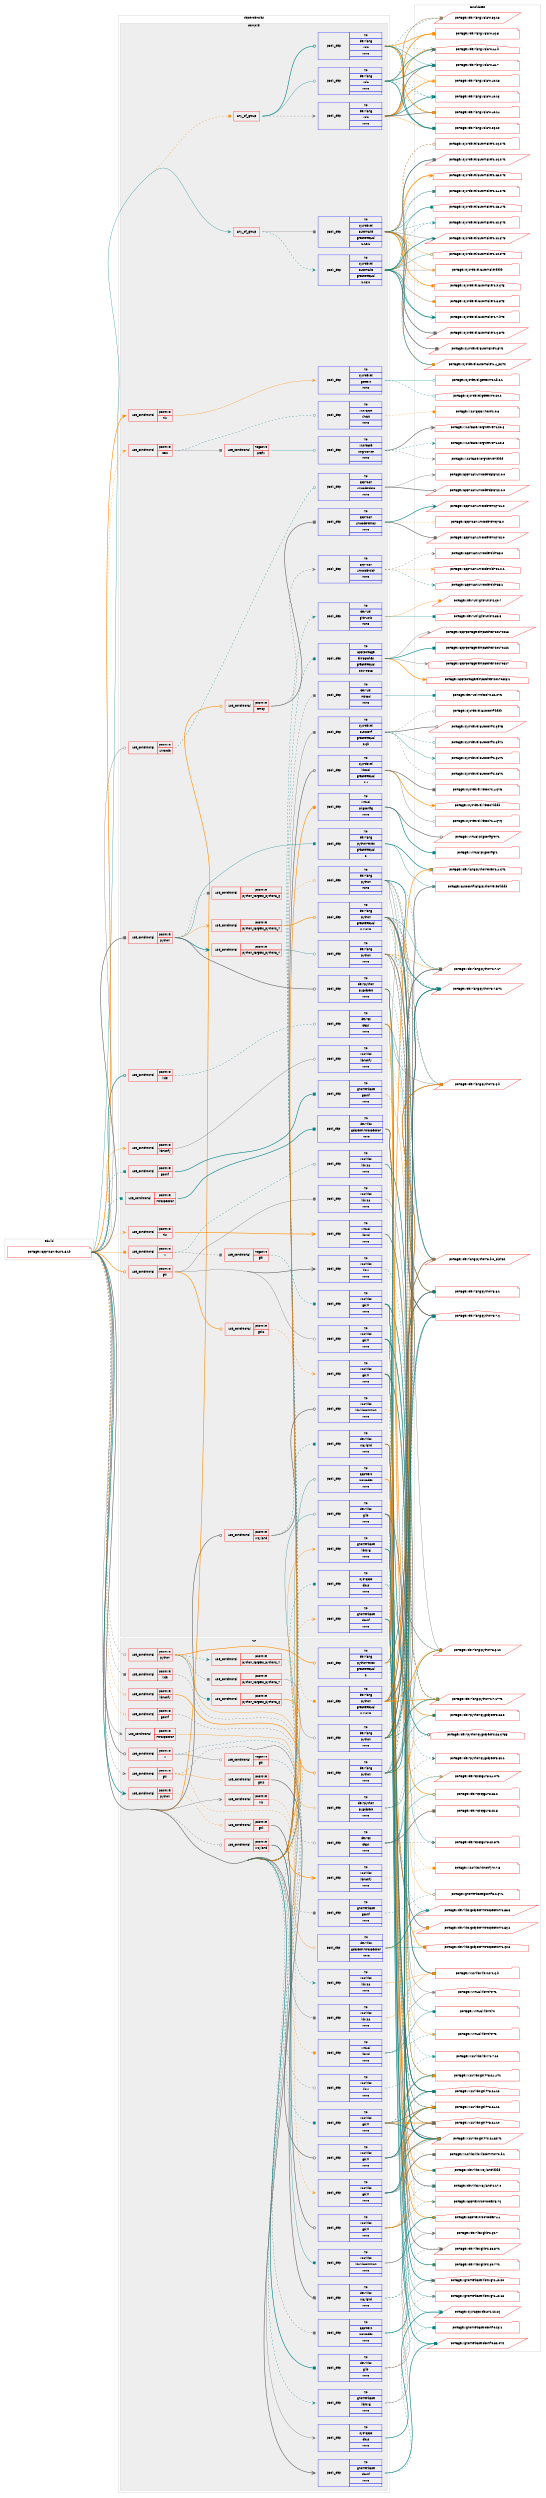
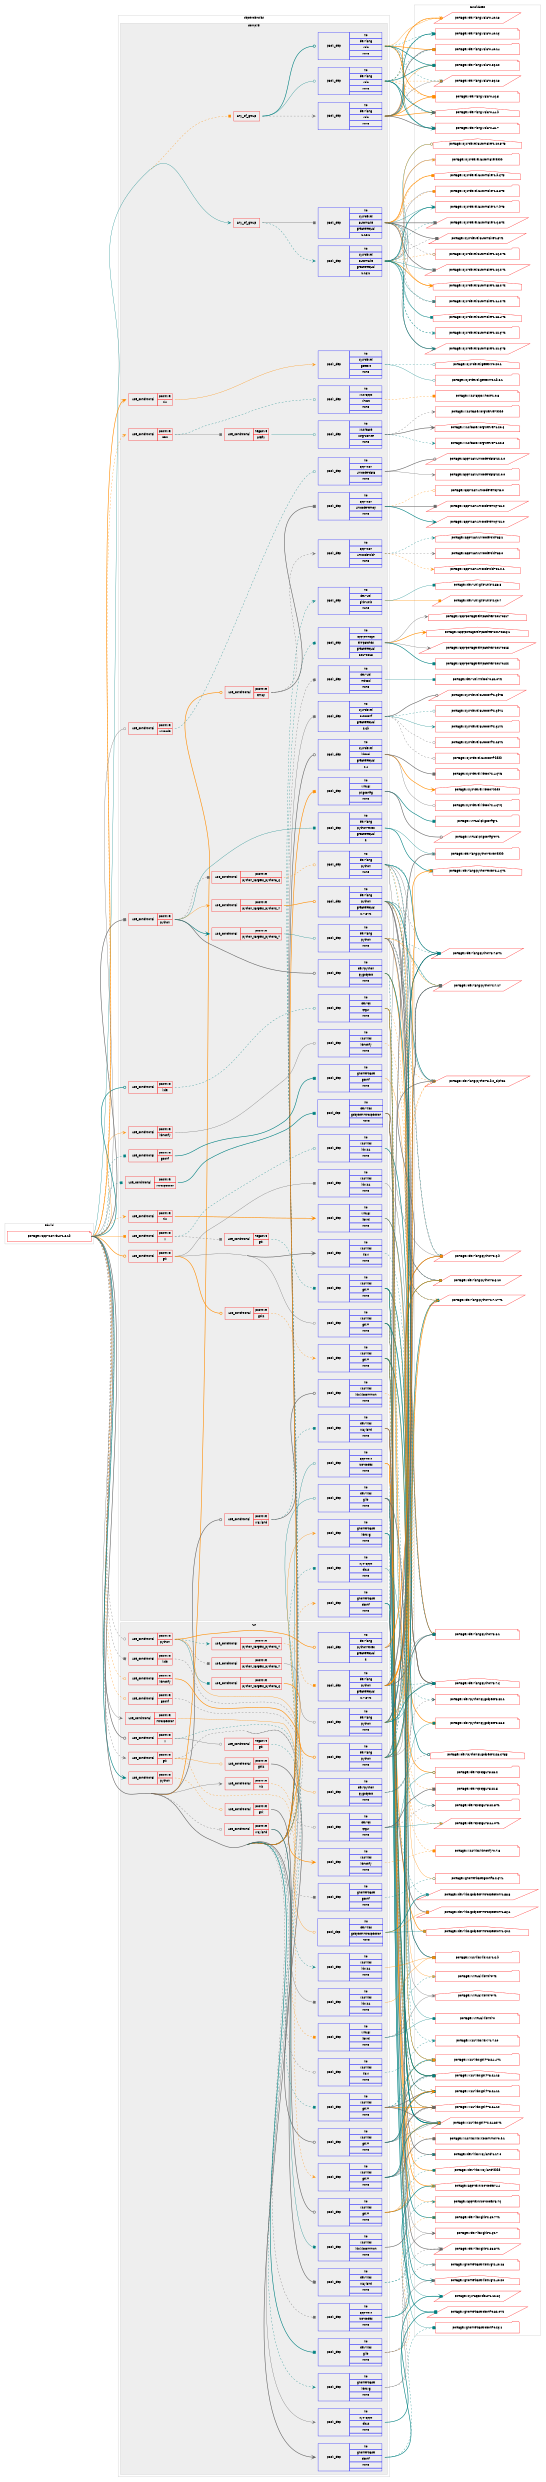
(477, 81) -> (477, 18)
(477, 365) -> none
(477, 887) -> (477, 854)
